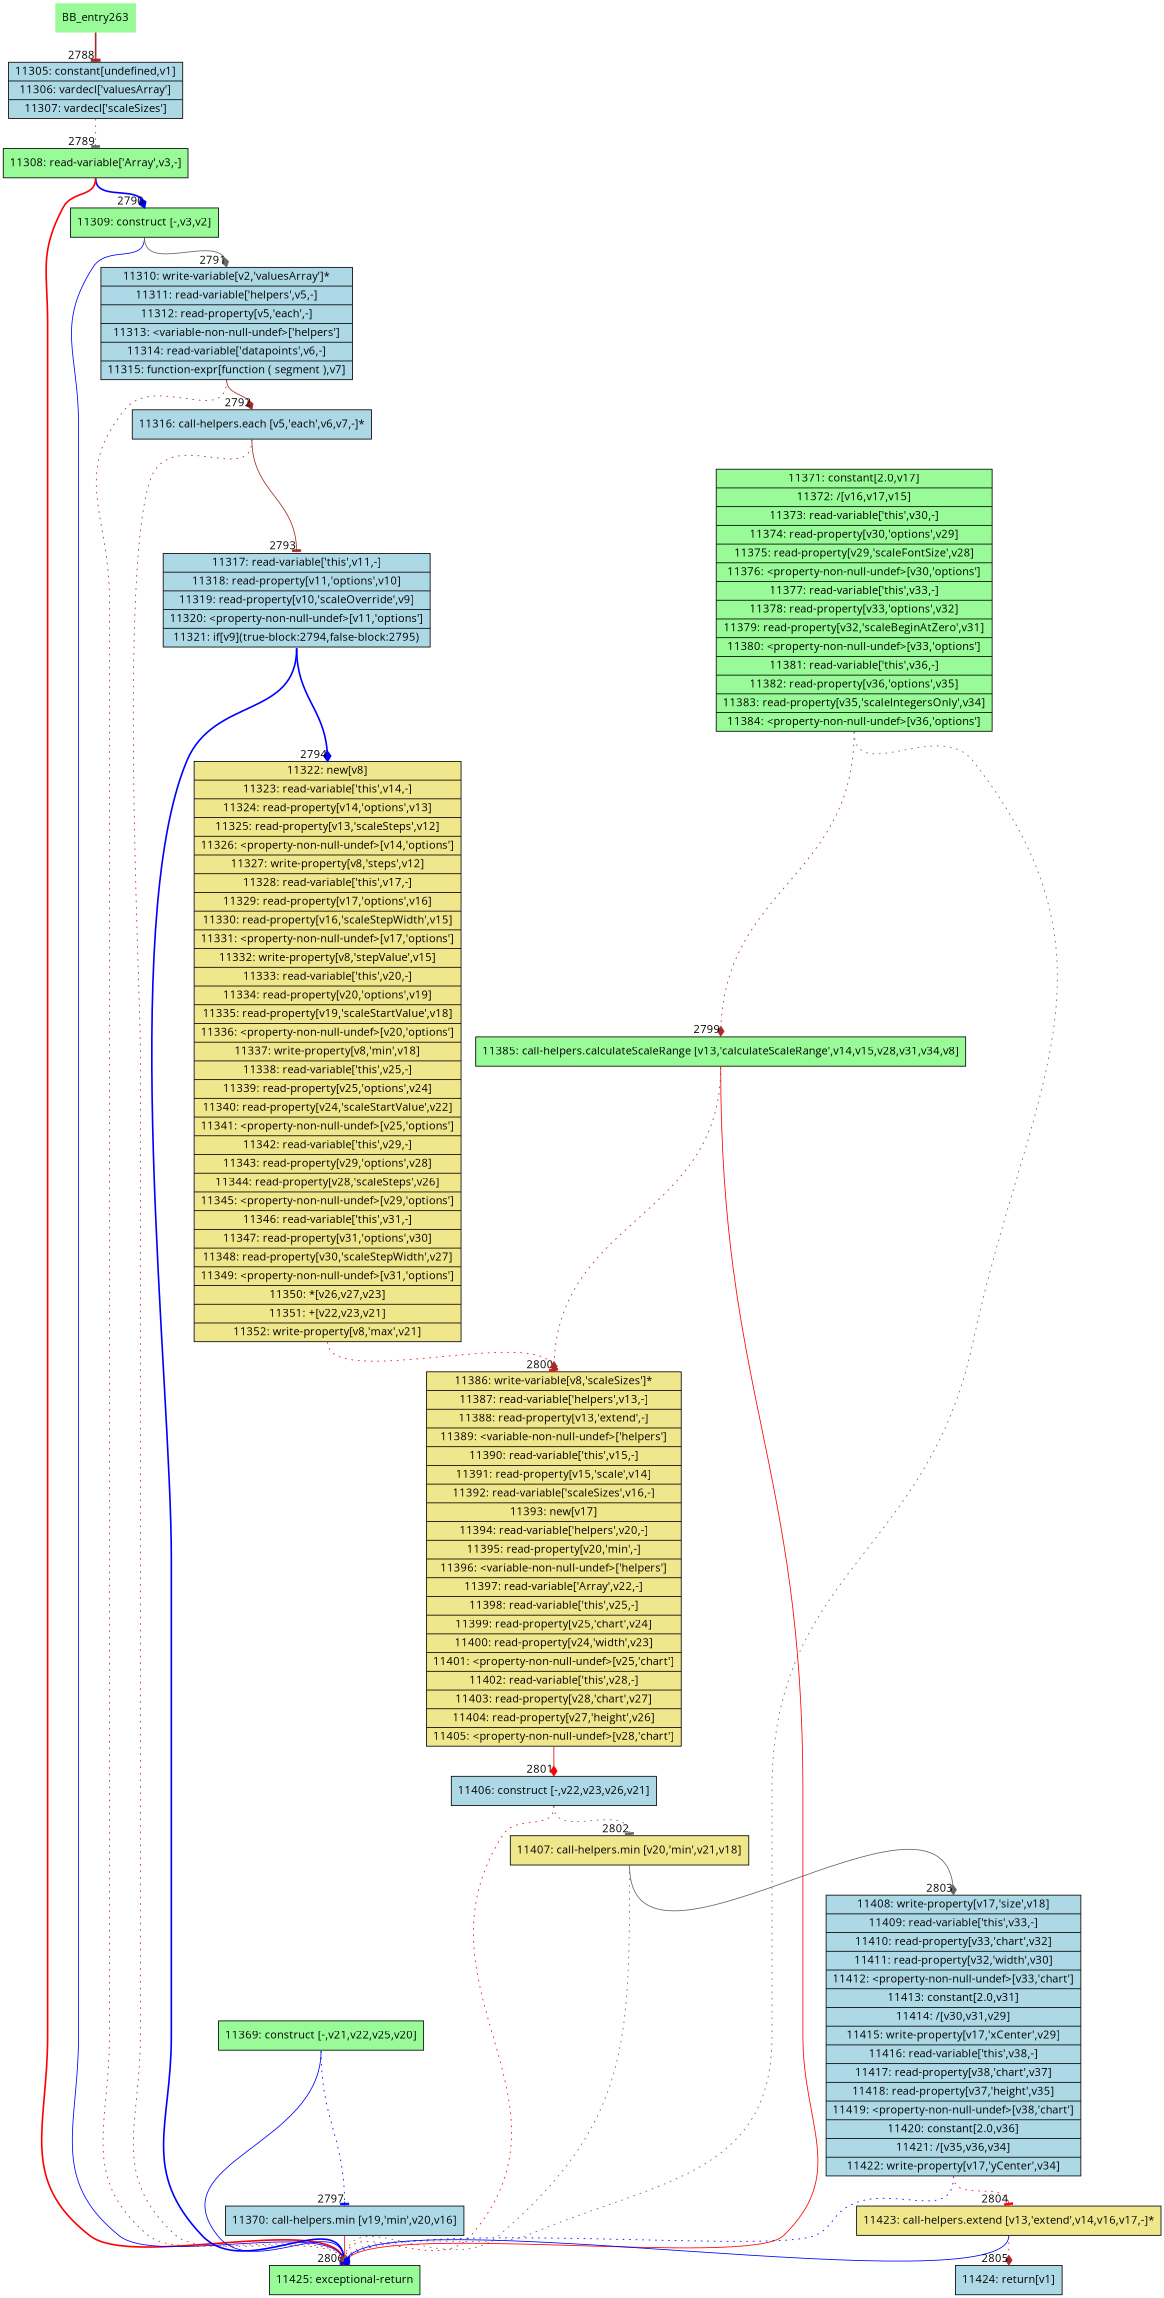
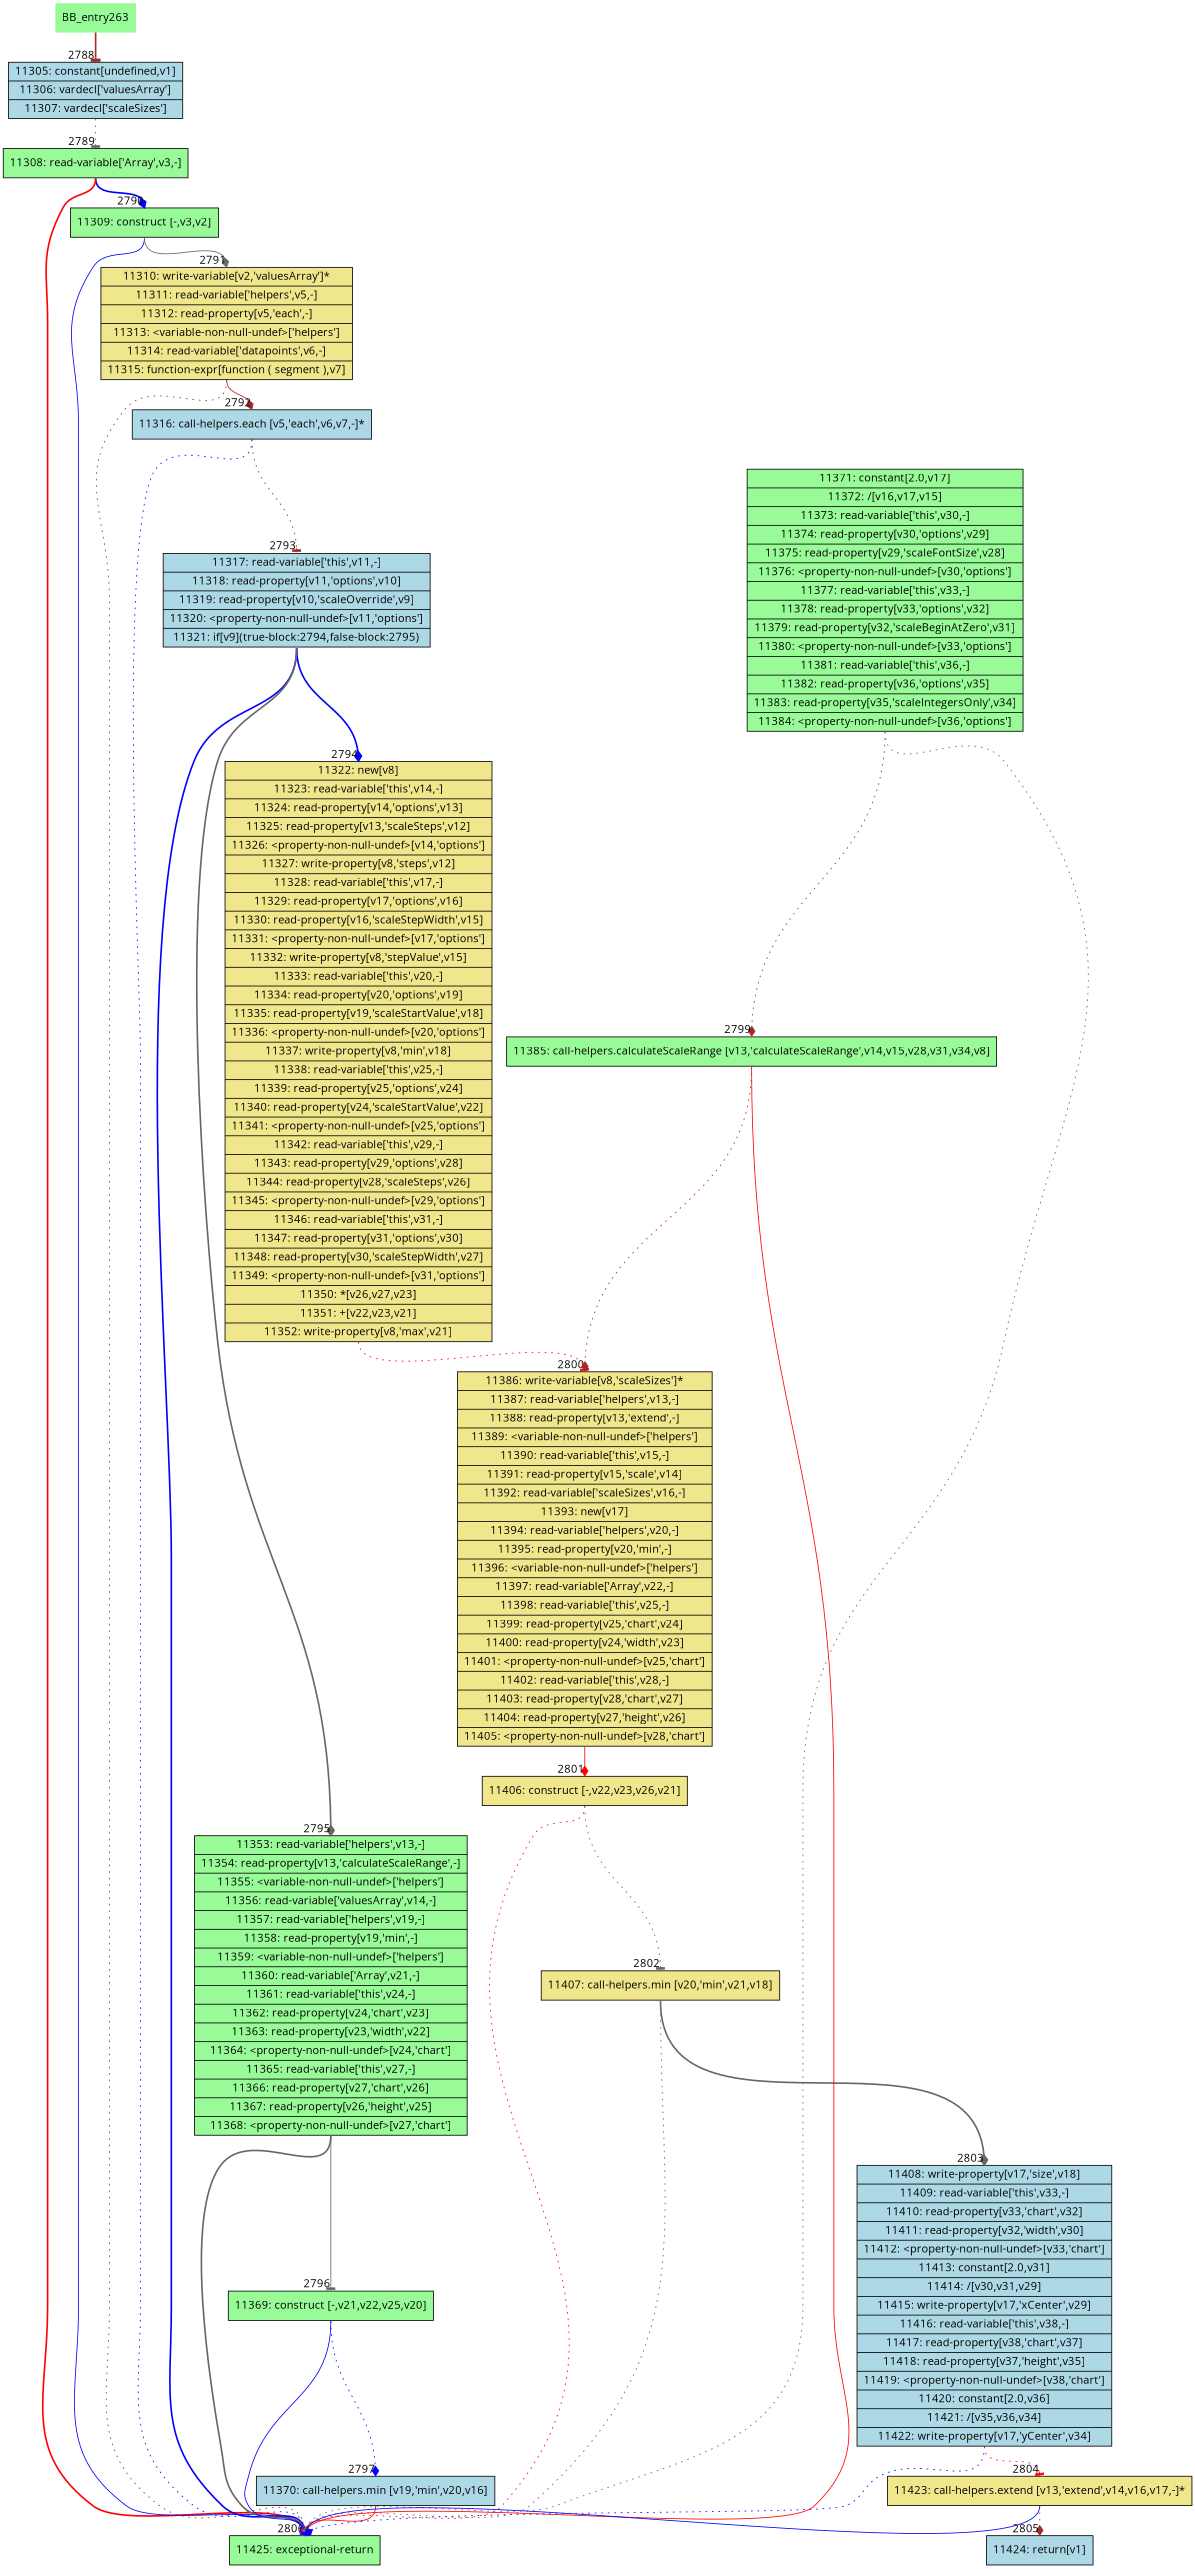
(227, 324) -> (227, 324)
(273, 494) -> (273, 494)
(140, 1389) -> (140, 1501)
(554, 1791) -> (585, 1791)
(787, 1882) -> (818, 2083)
none -> (331, 1985)
(332, 2126) -> (351, 2394)
